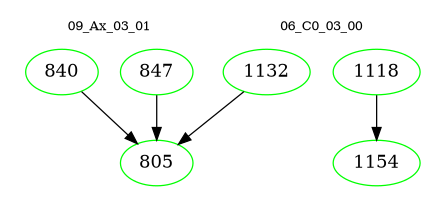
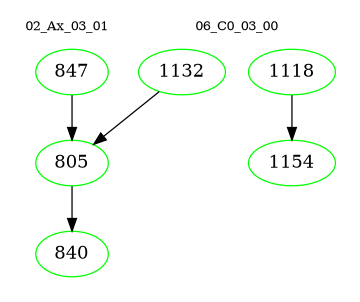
(109, 27) -> (67, 27)
(105, 113) -> (72, 202)
